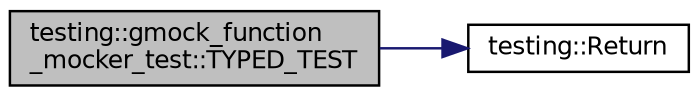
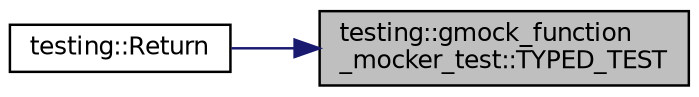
(411, 48) -> (263, 48)
